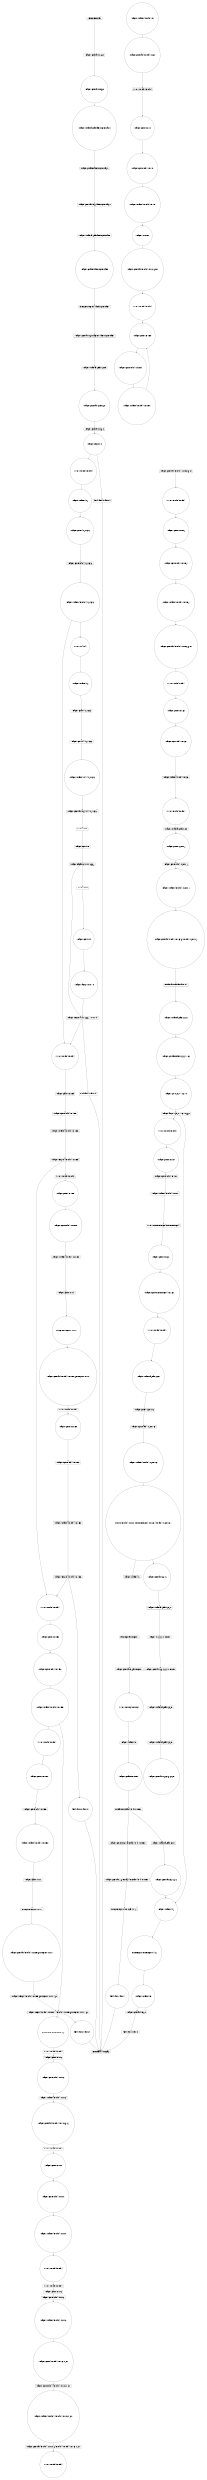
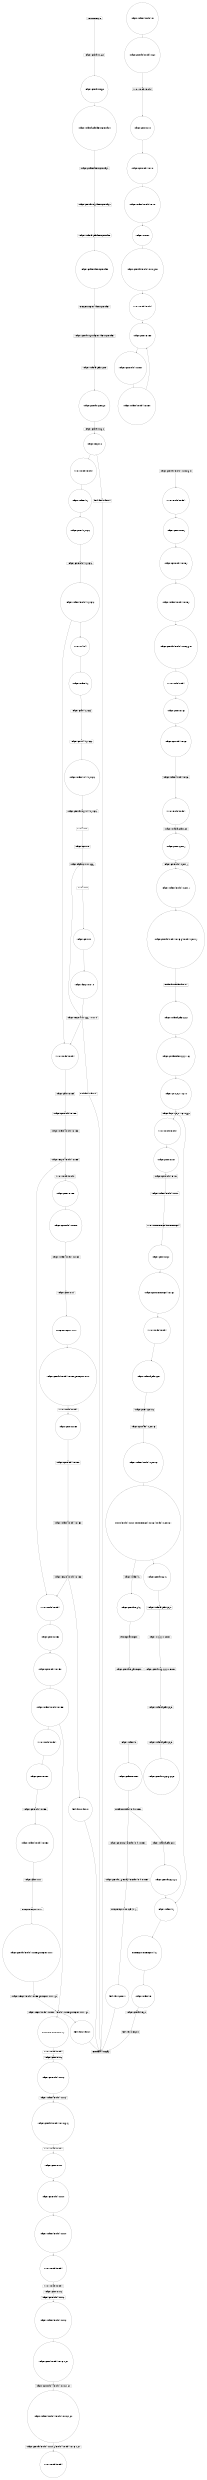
(94, 18) -> (94, 18)
none -> (131, 1608)
(129, 1707) -> none
(117, 1996) -> (117, 1996)
(131, 2032) -> (131, 2032)
